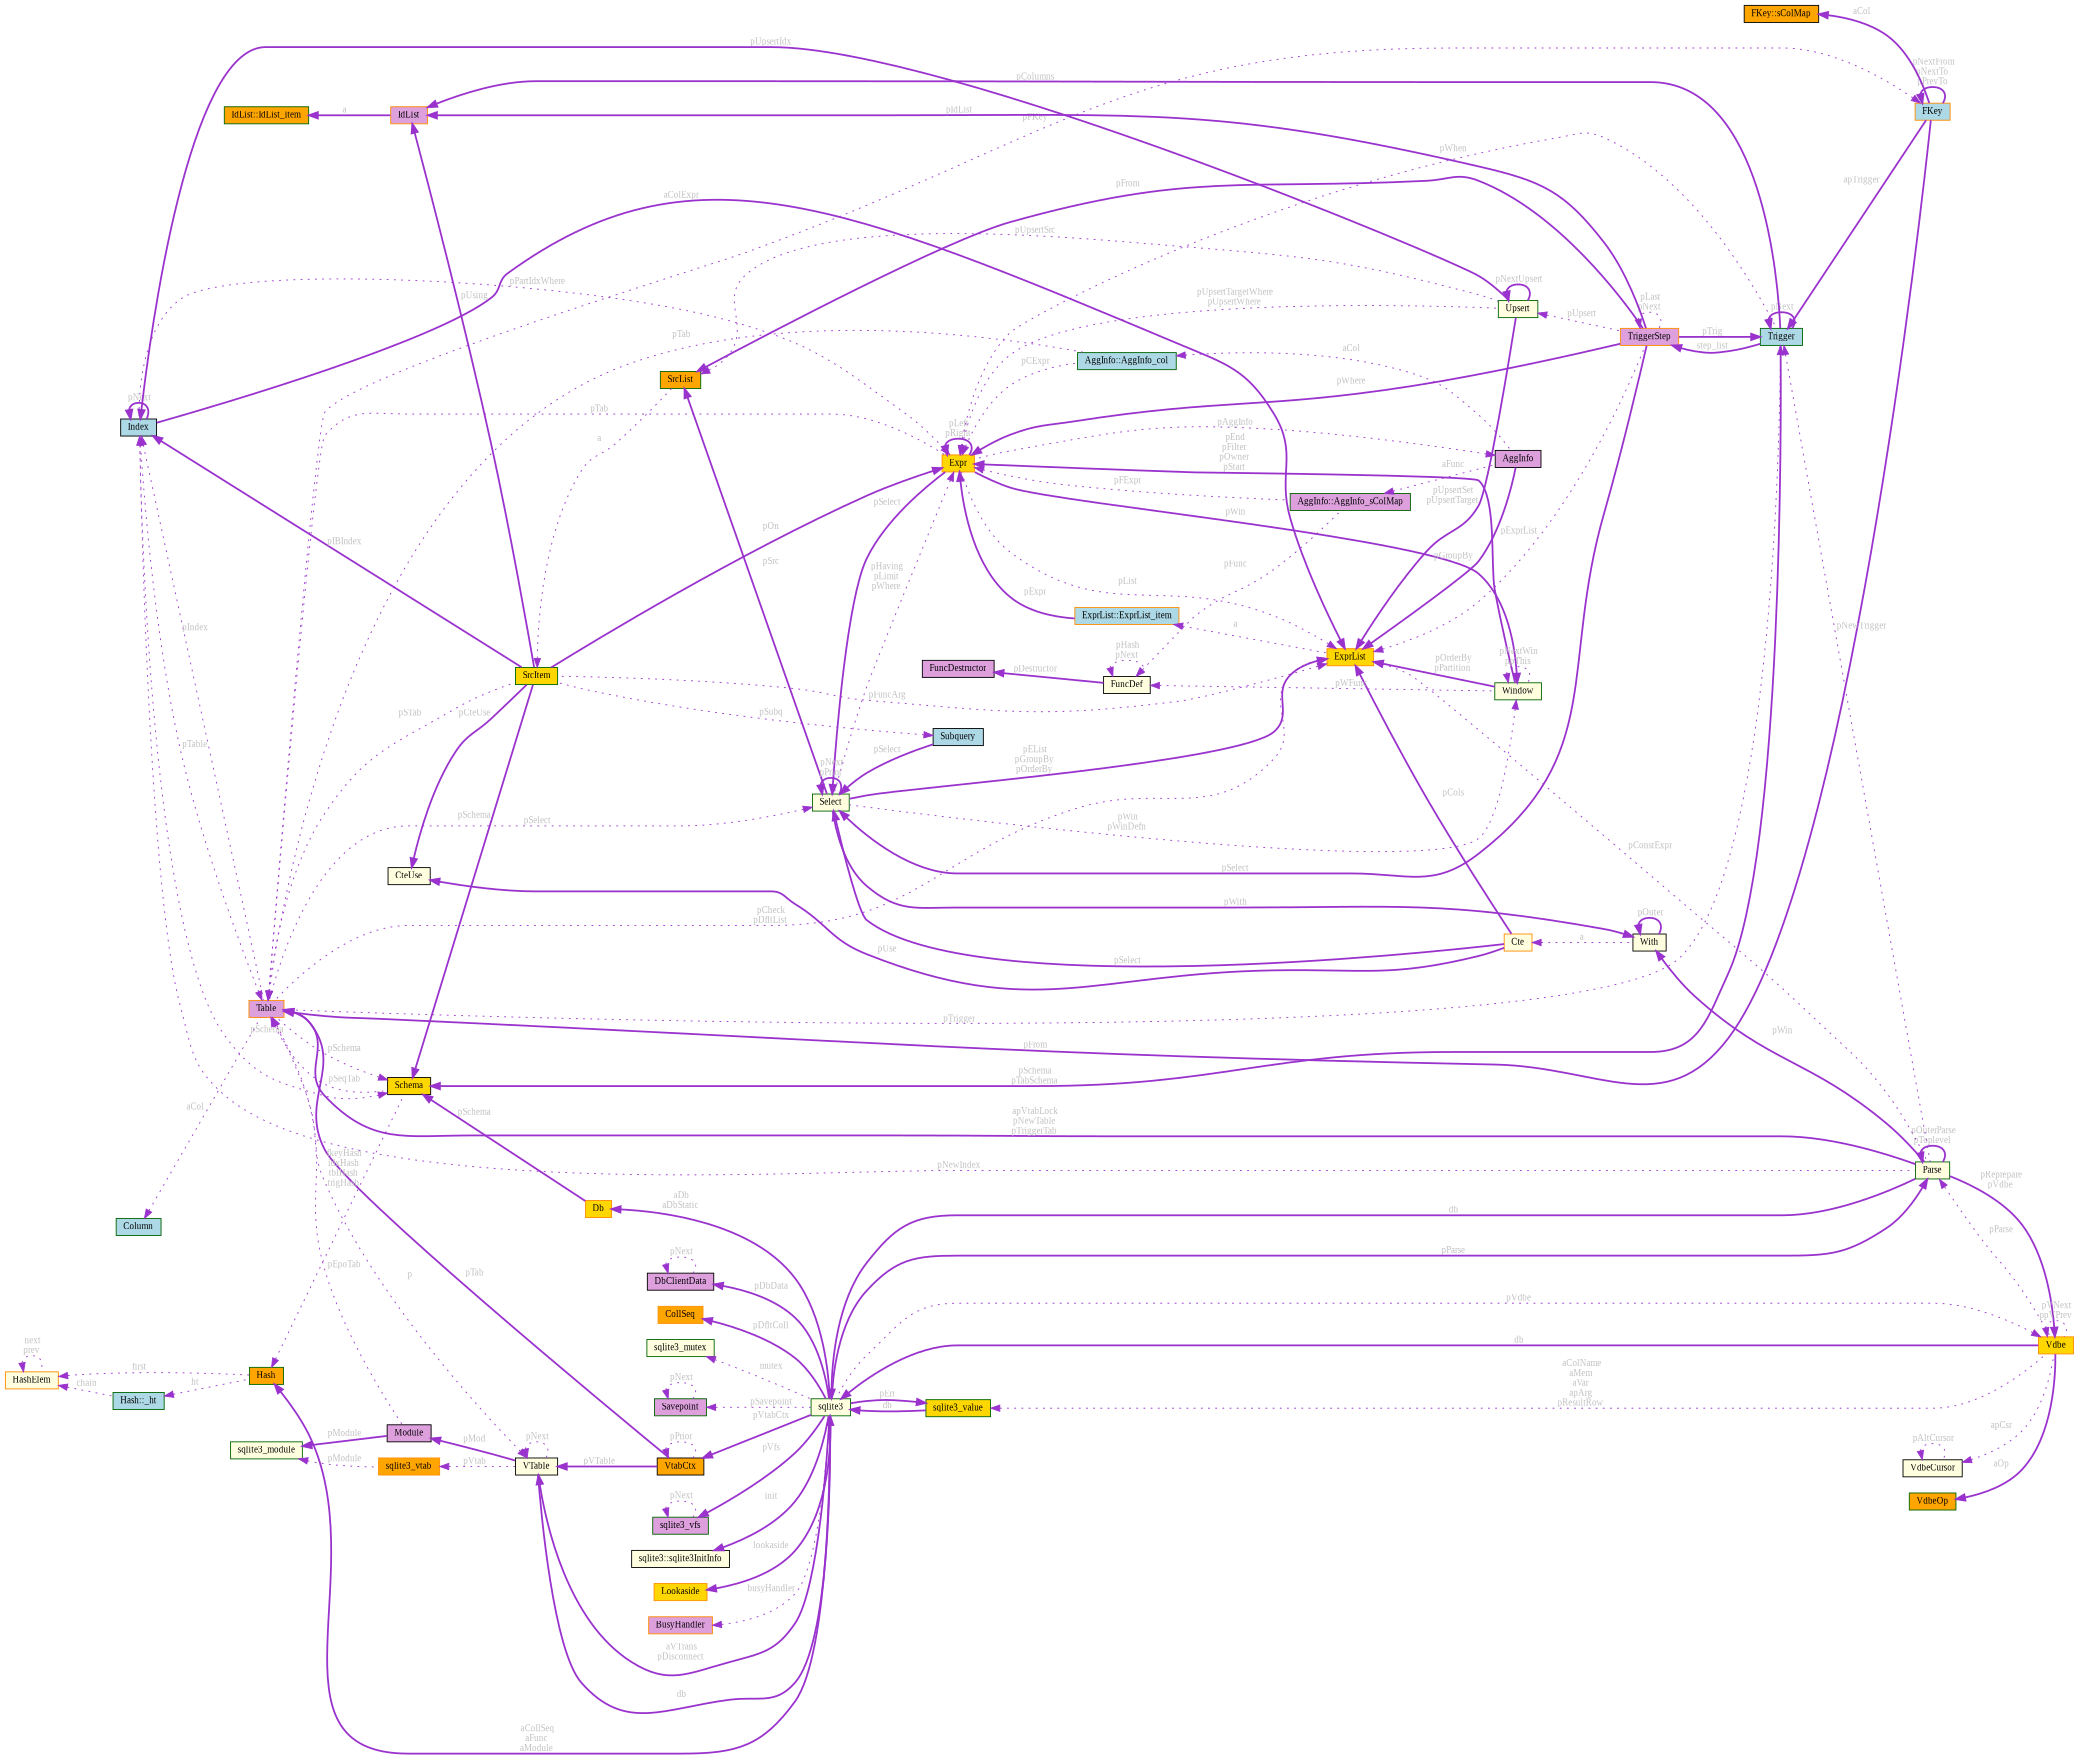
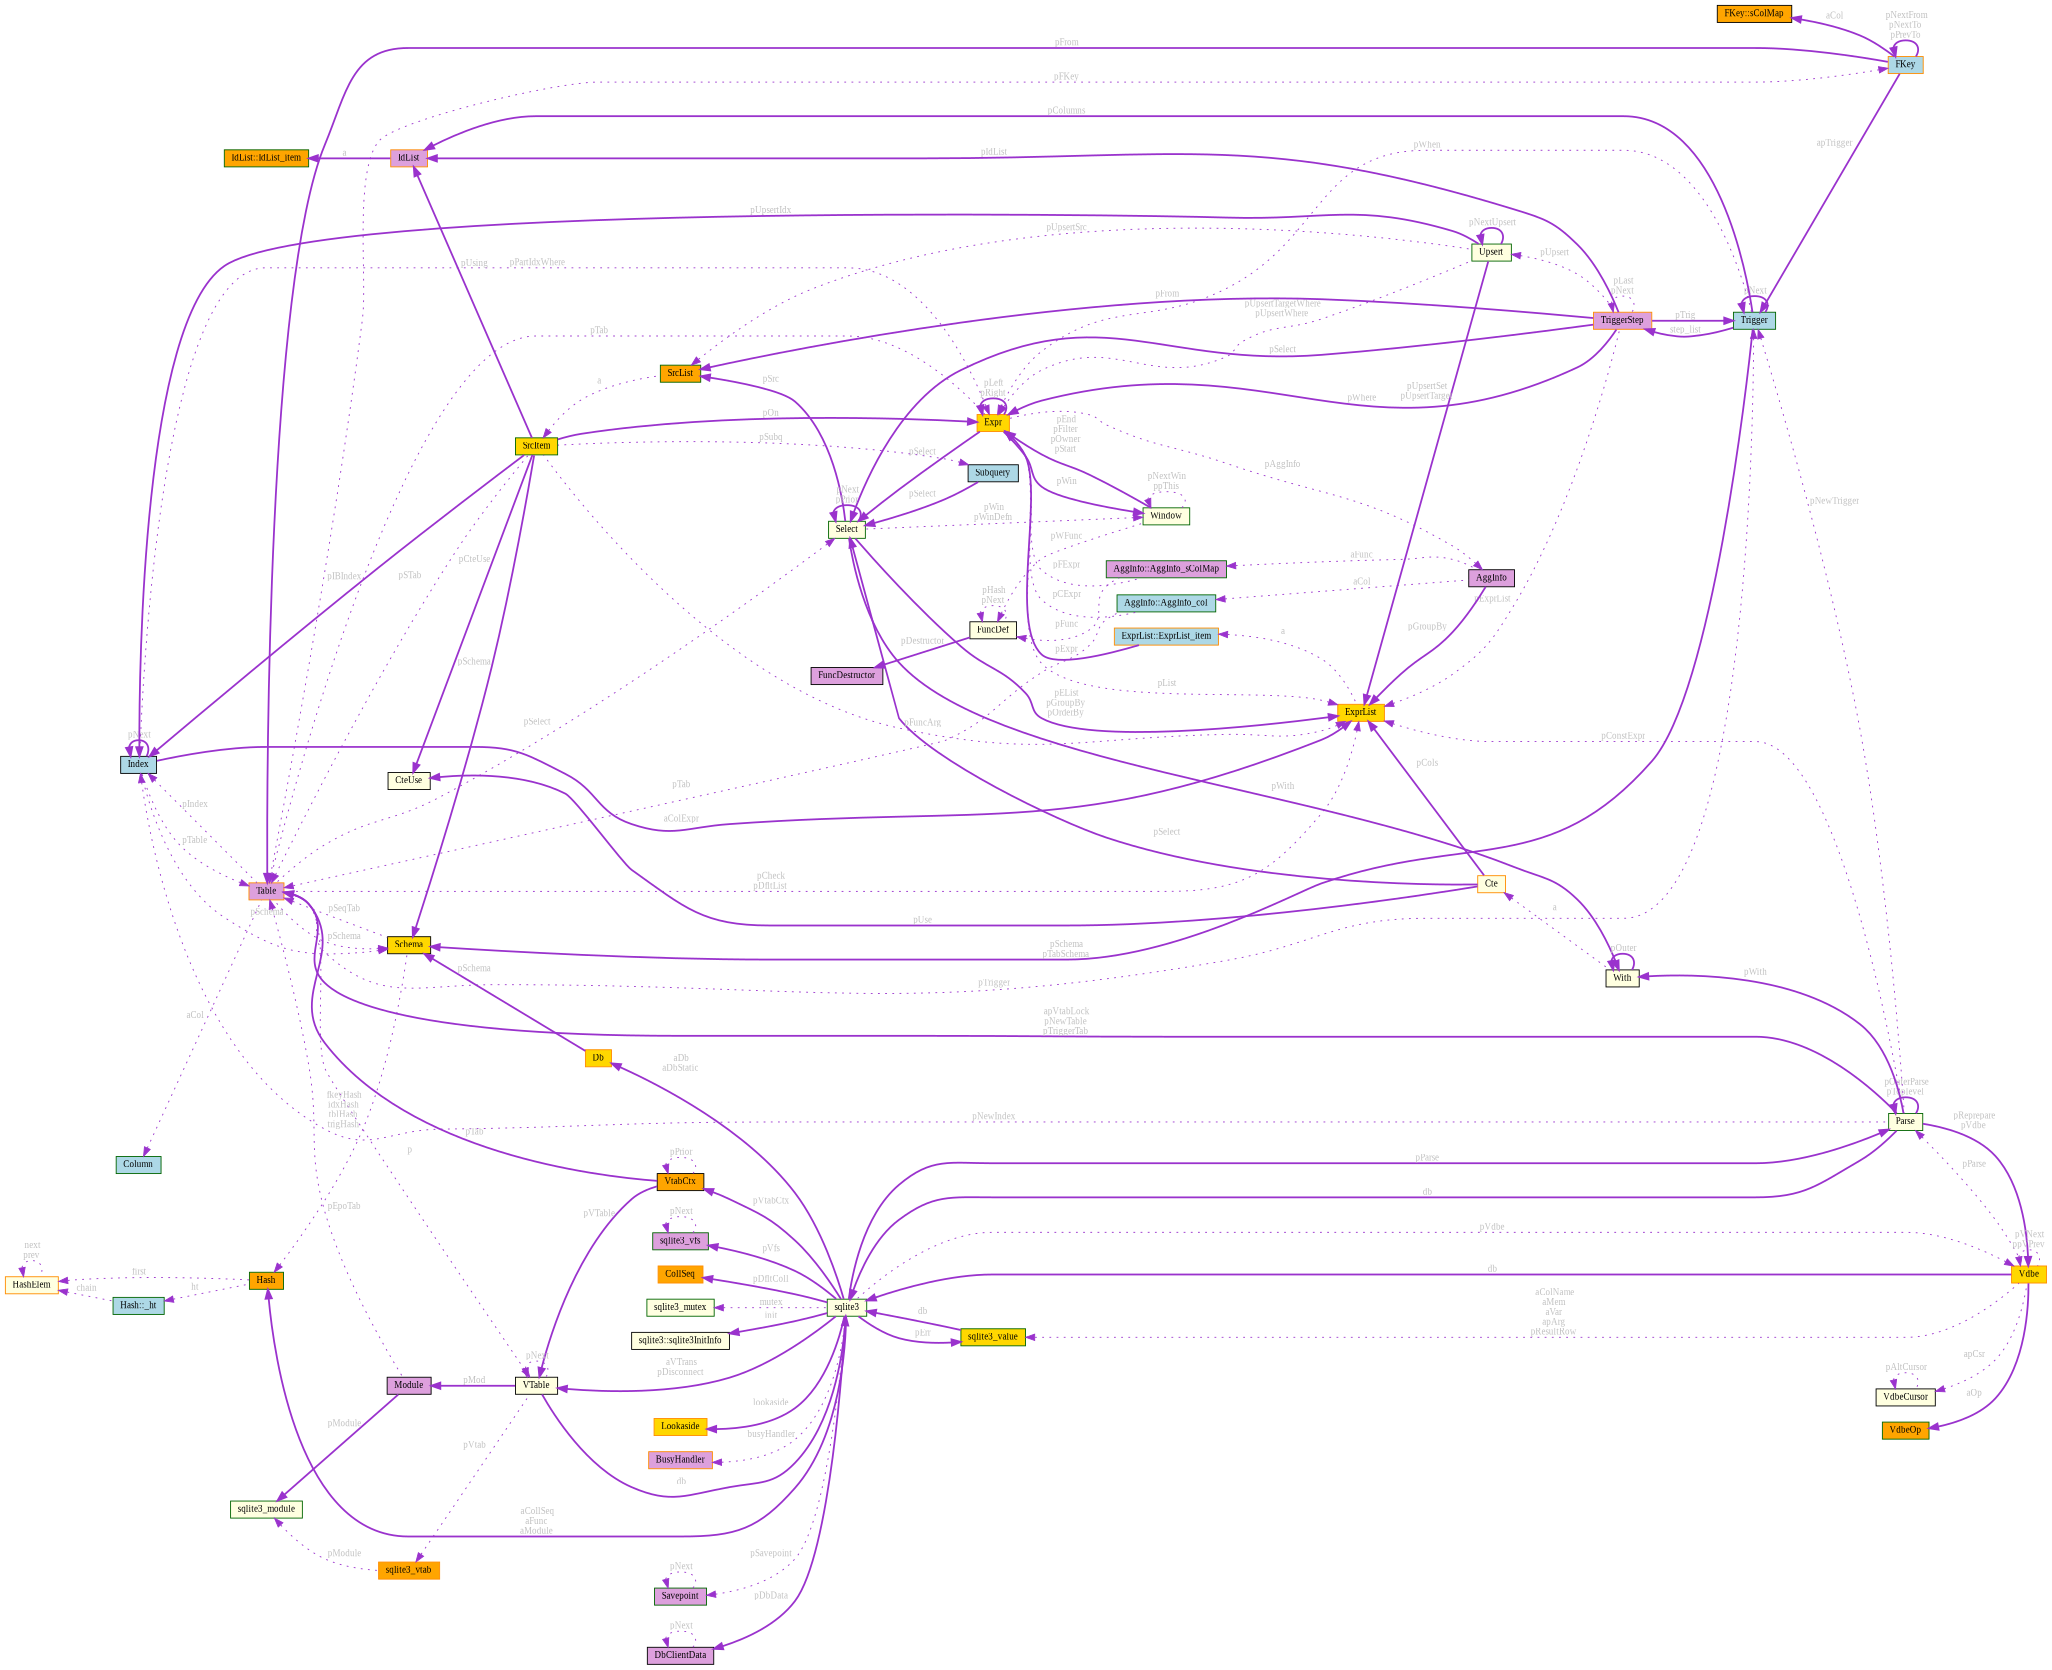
(887, 635) -> none
(1439, 675) -> none
(1781, 1031) -> (1755, 973)
